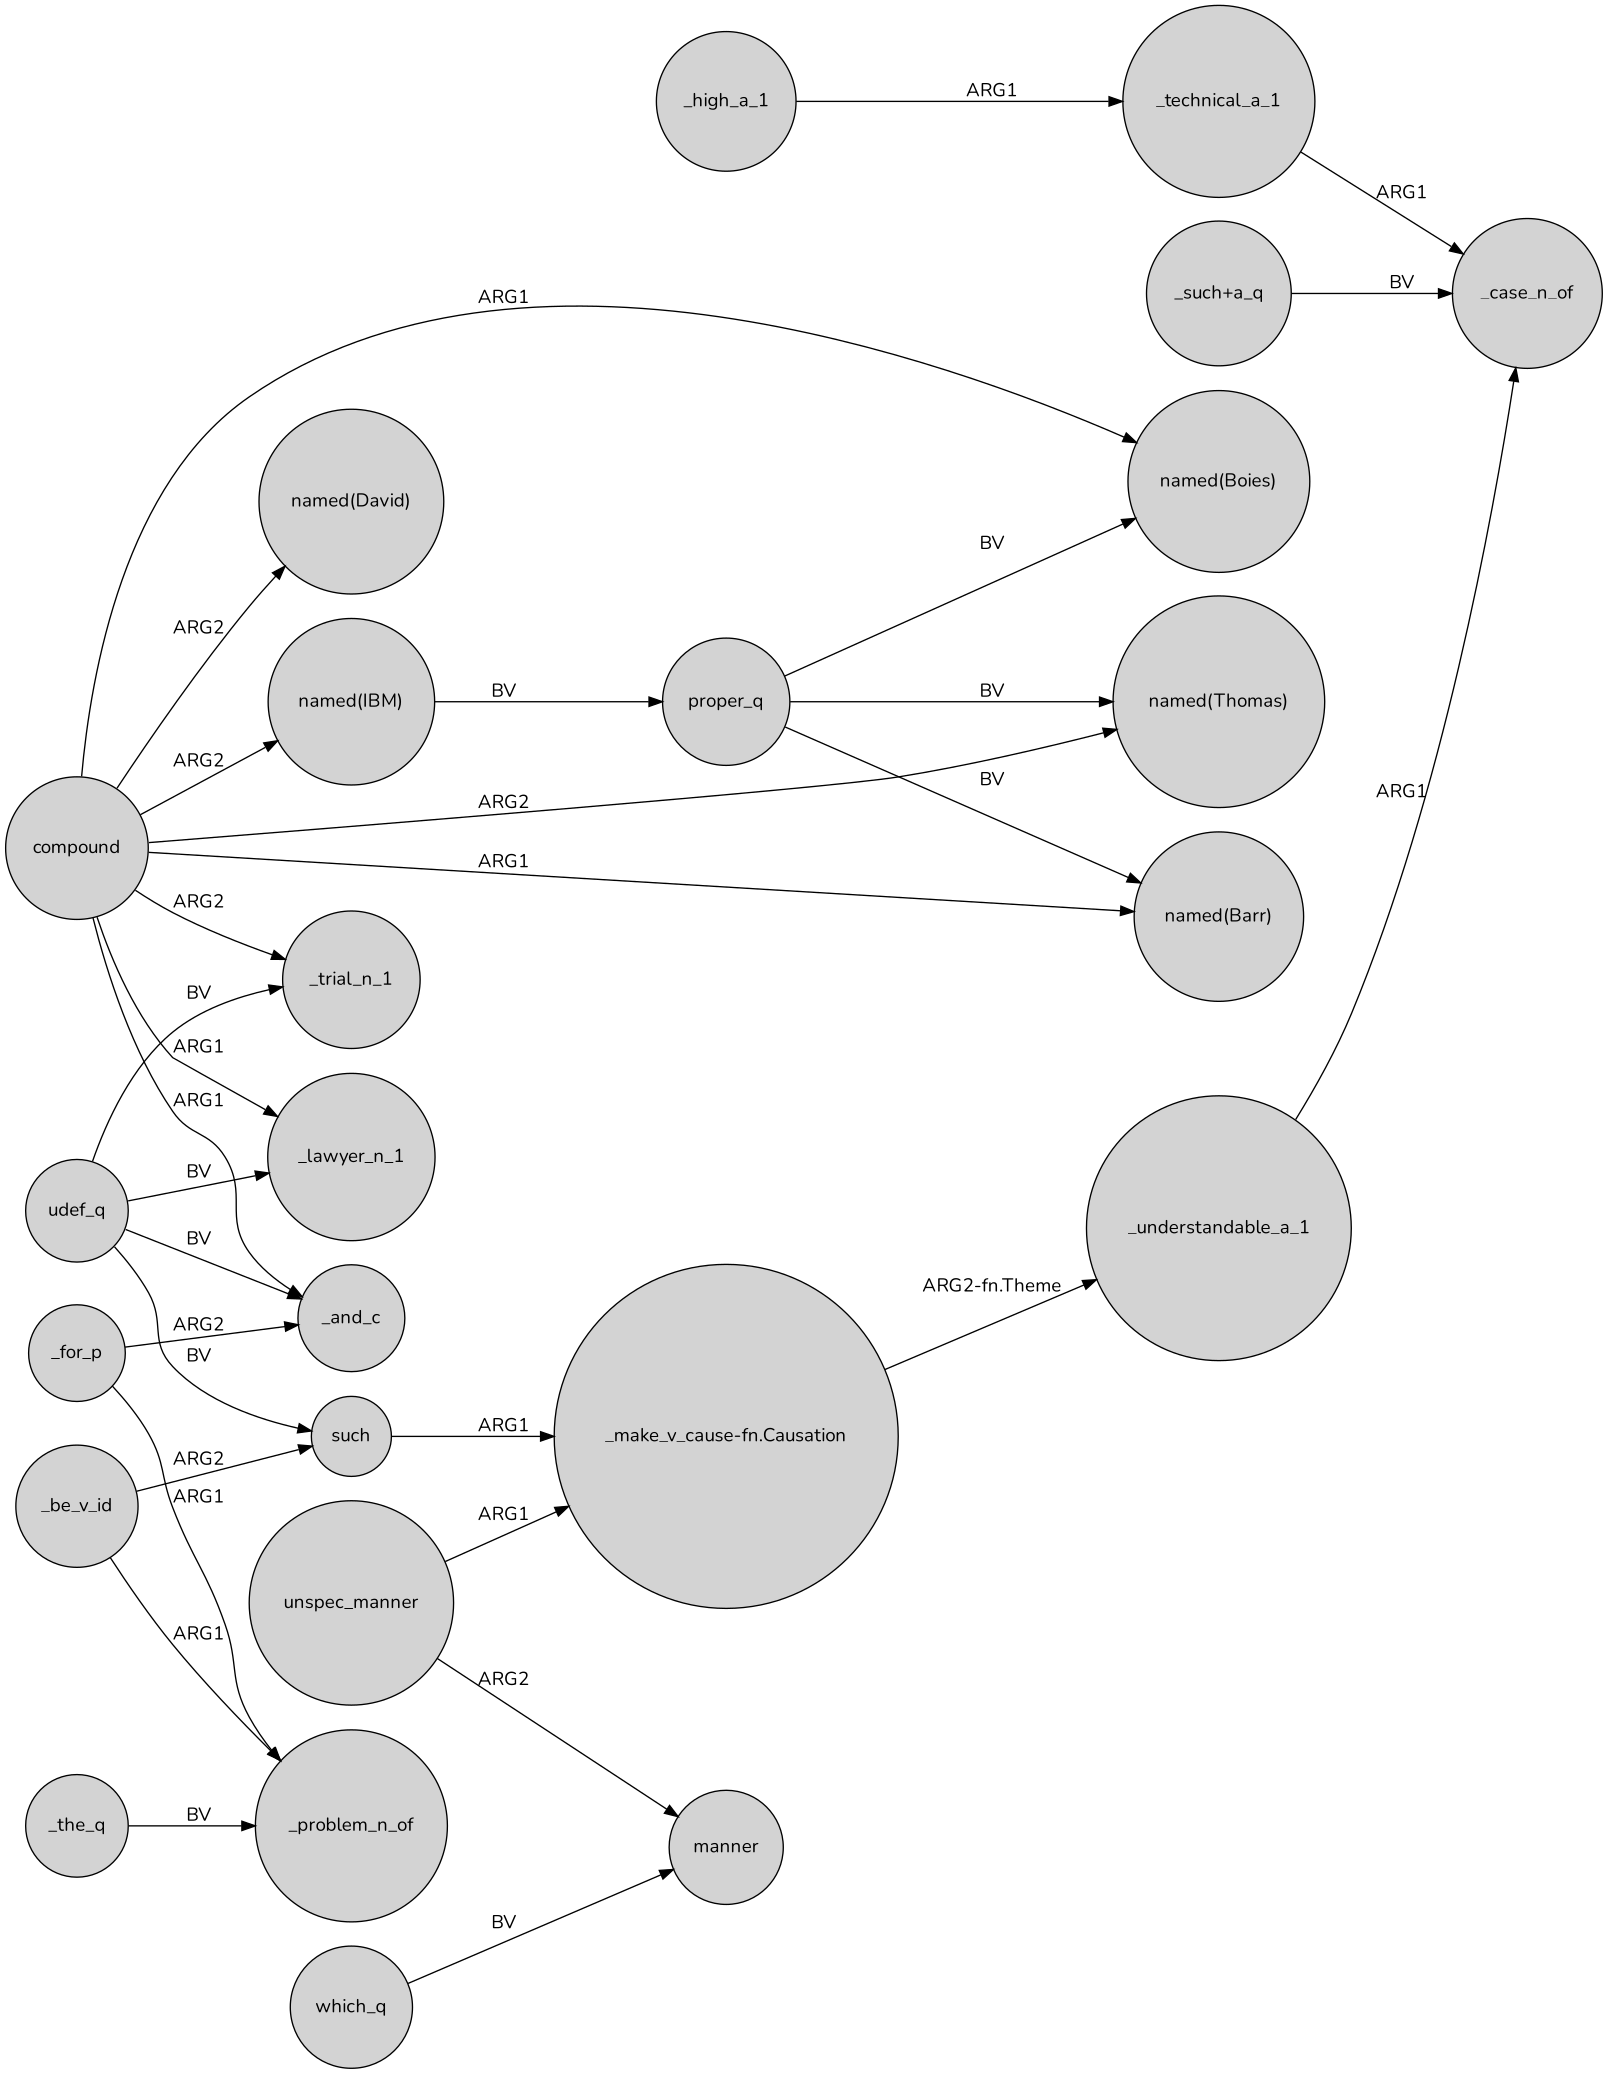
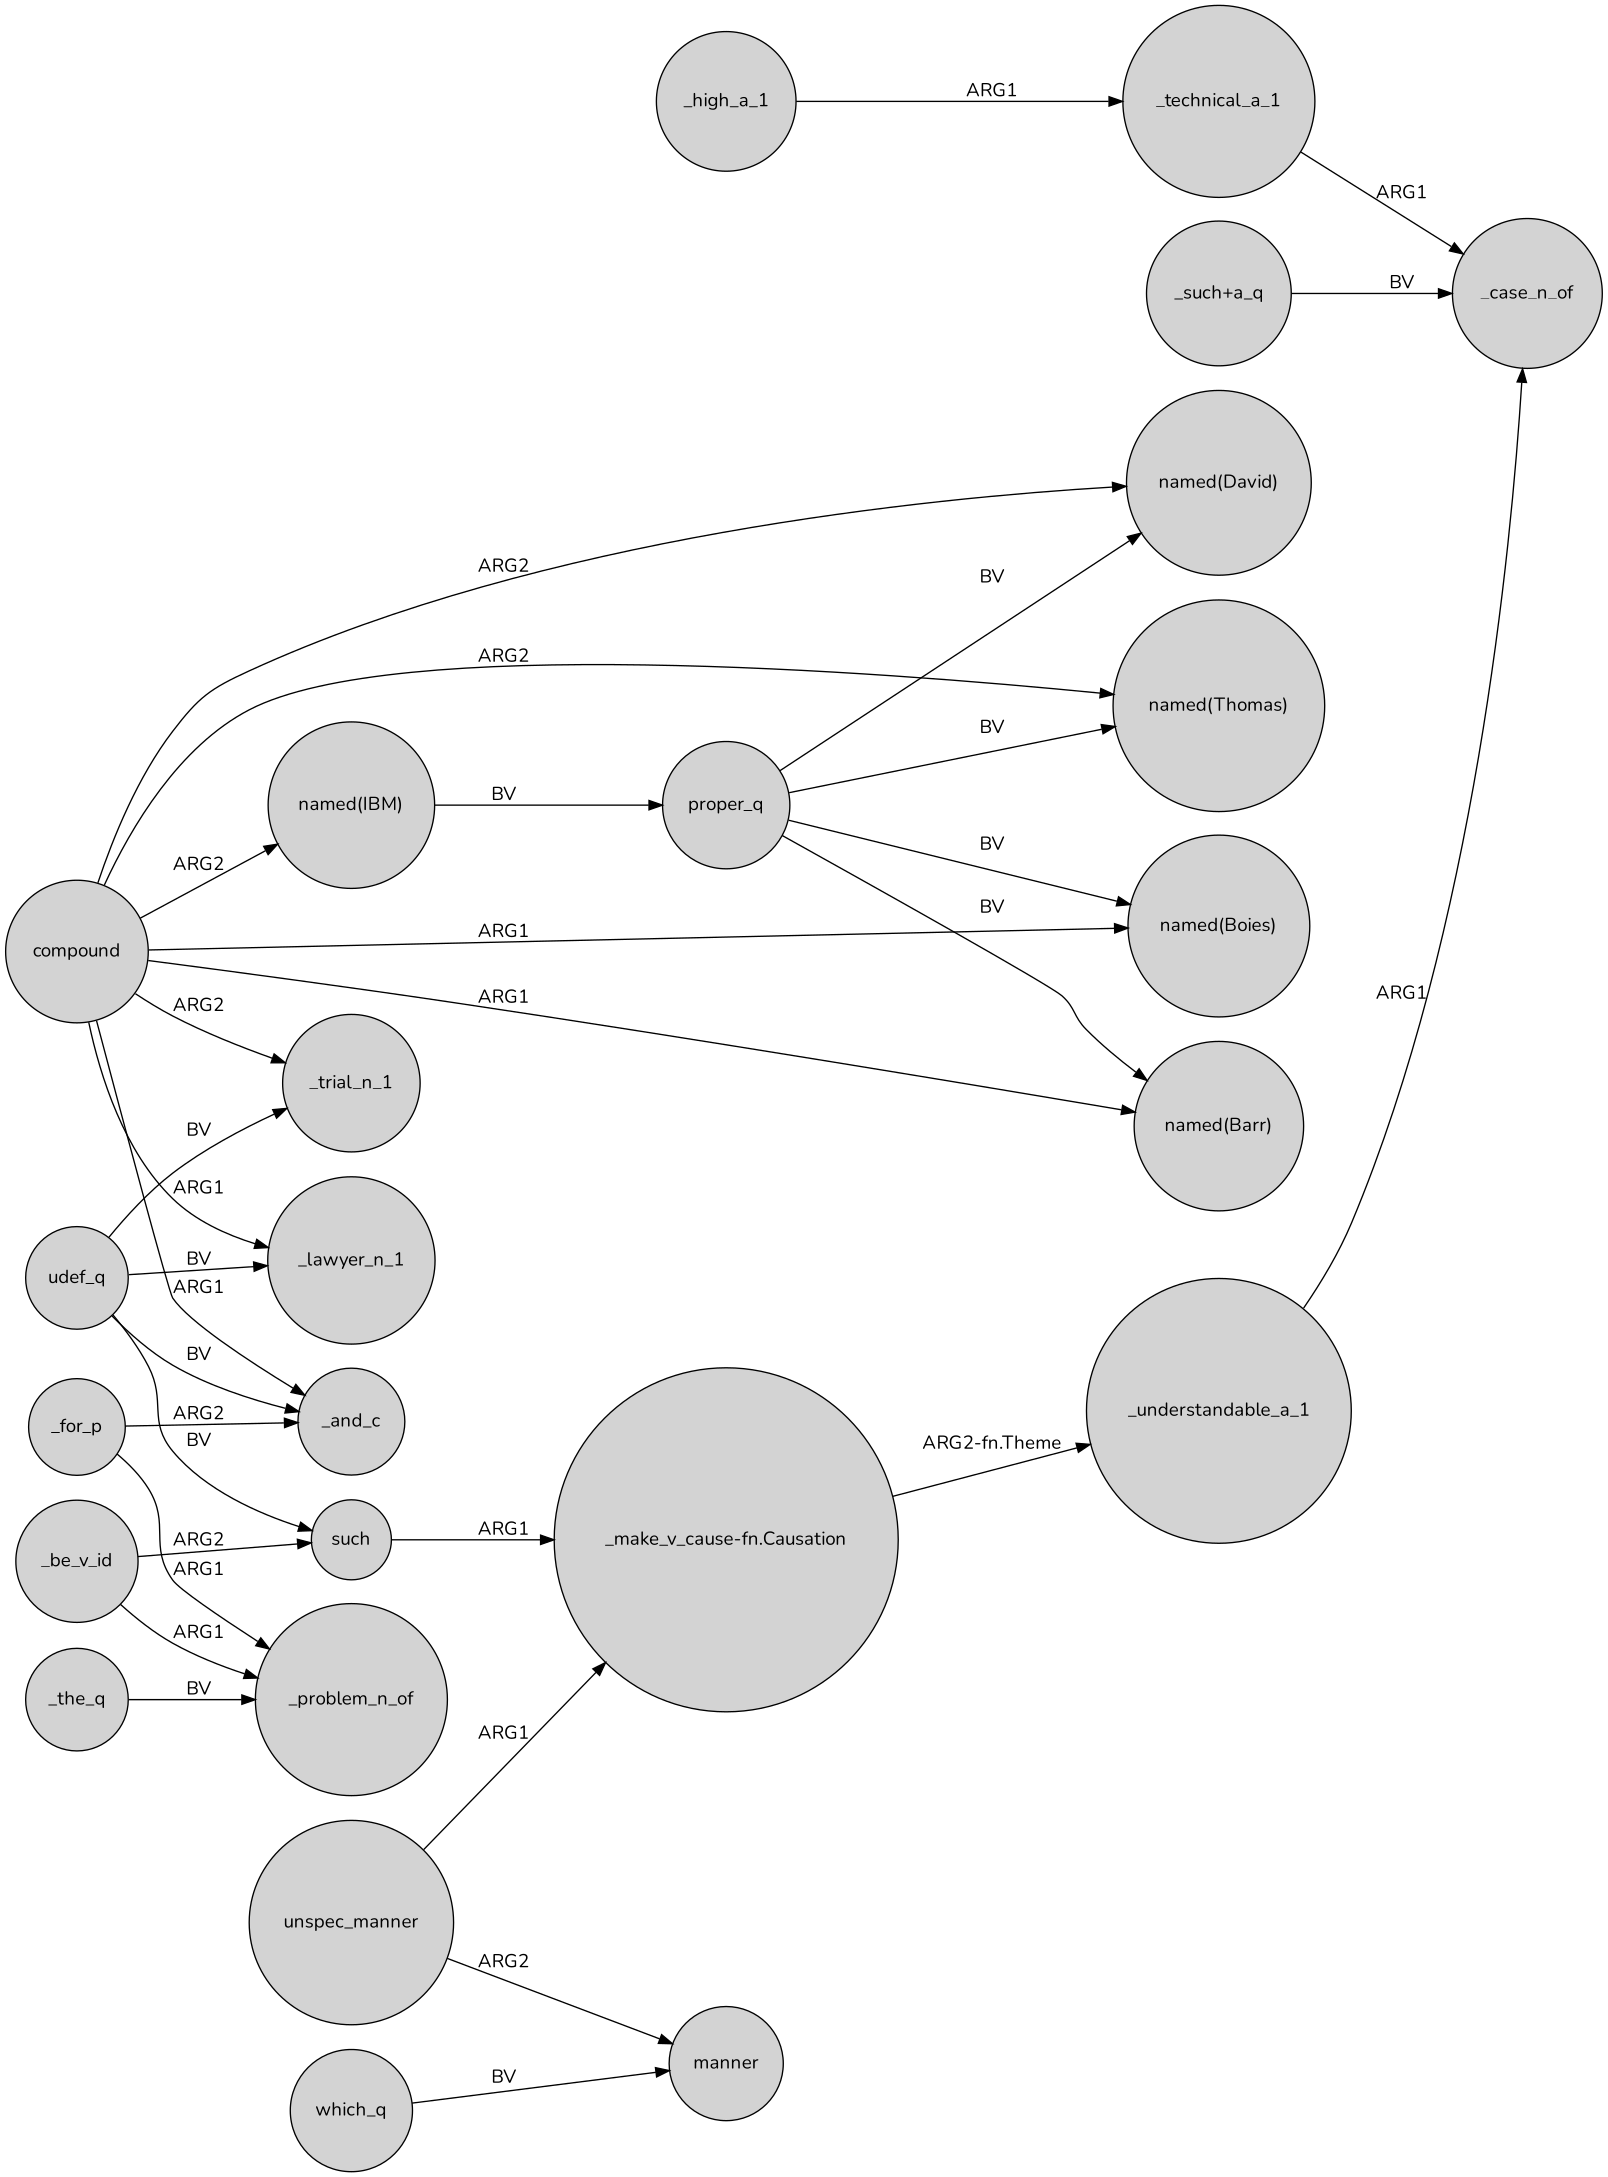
none -> (955, 656)
